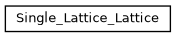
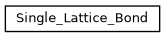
(88, 19) -> (83, 19)
